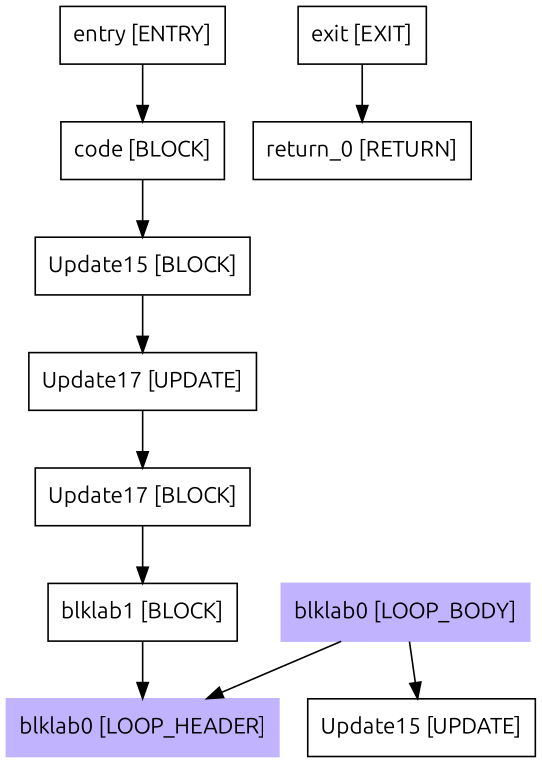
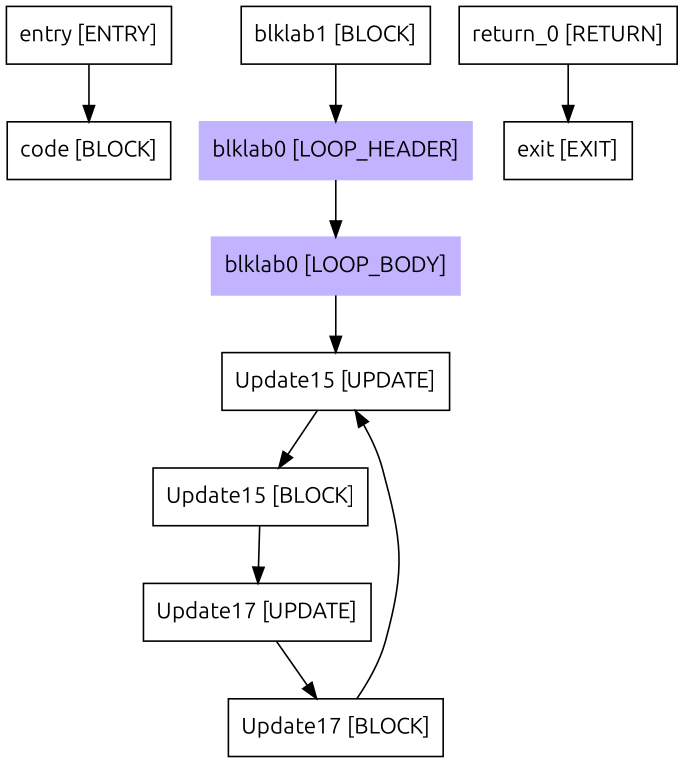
(362, 85) -> (568, 85)
(143, 200) -> (302, 433)
(143, 547) -> (399, 563)
(281, 667) -> (336, 200)
